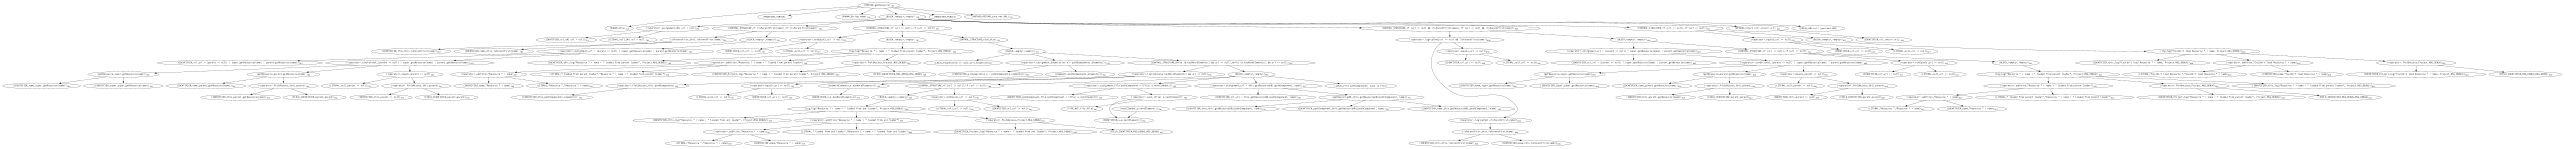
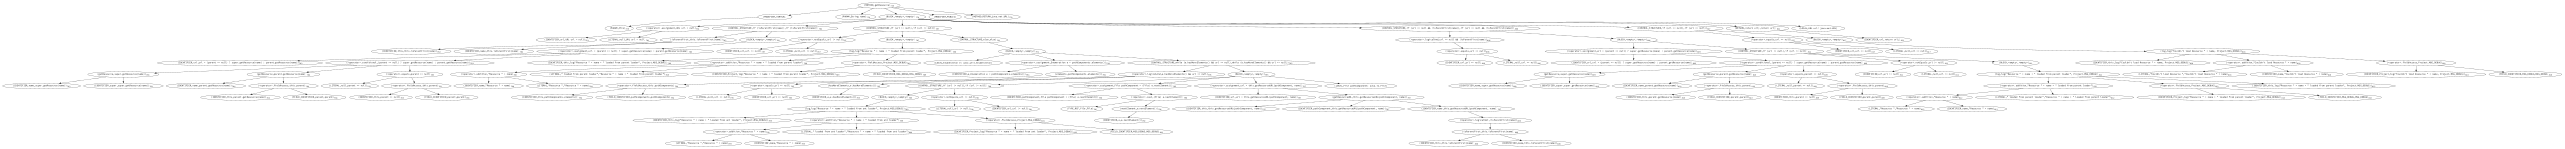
(745, 14) -> (694, 20)
(1464, 96) -> (1475, 114)
none -> (641, 97)
(1116, 103) -> (1151, 103)
